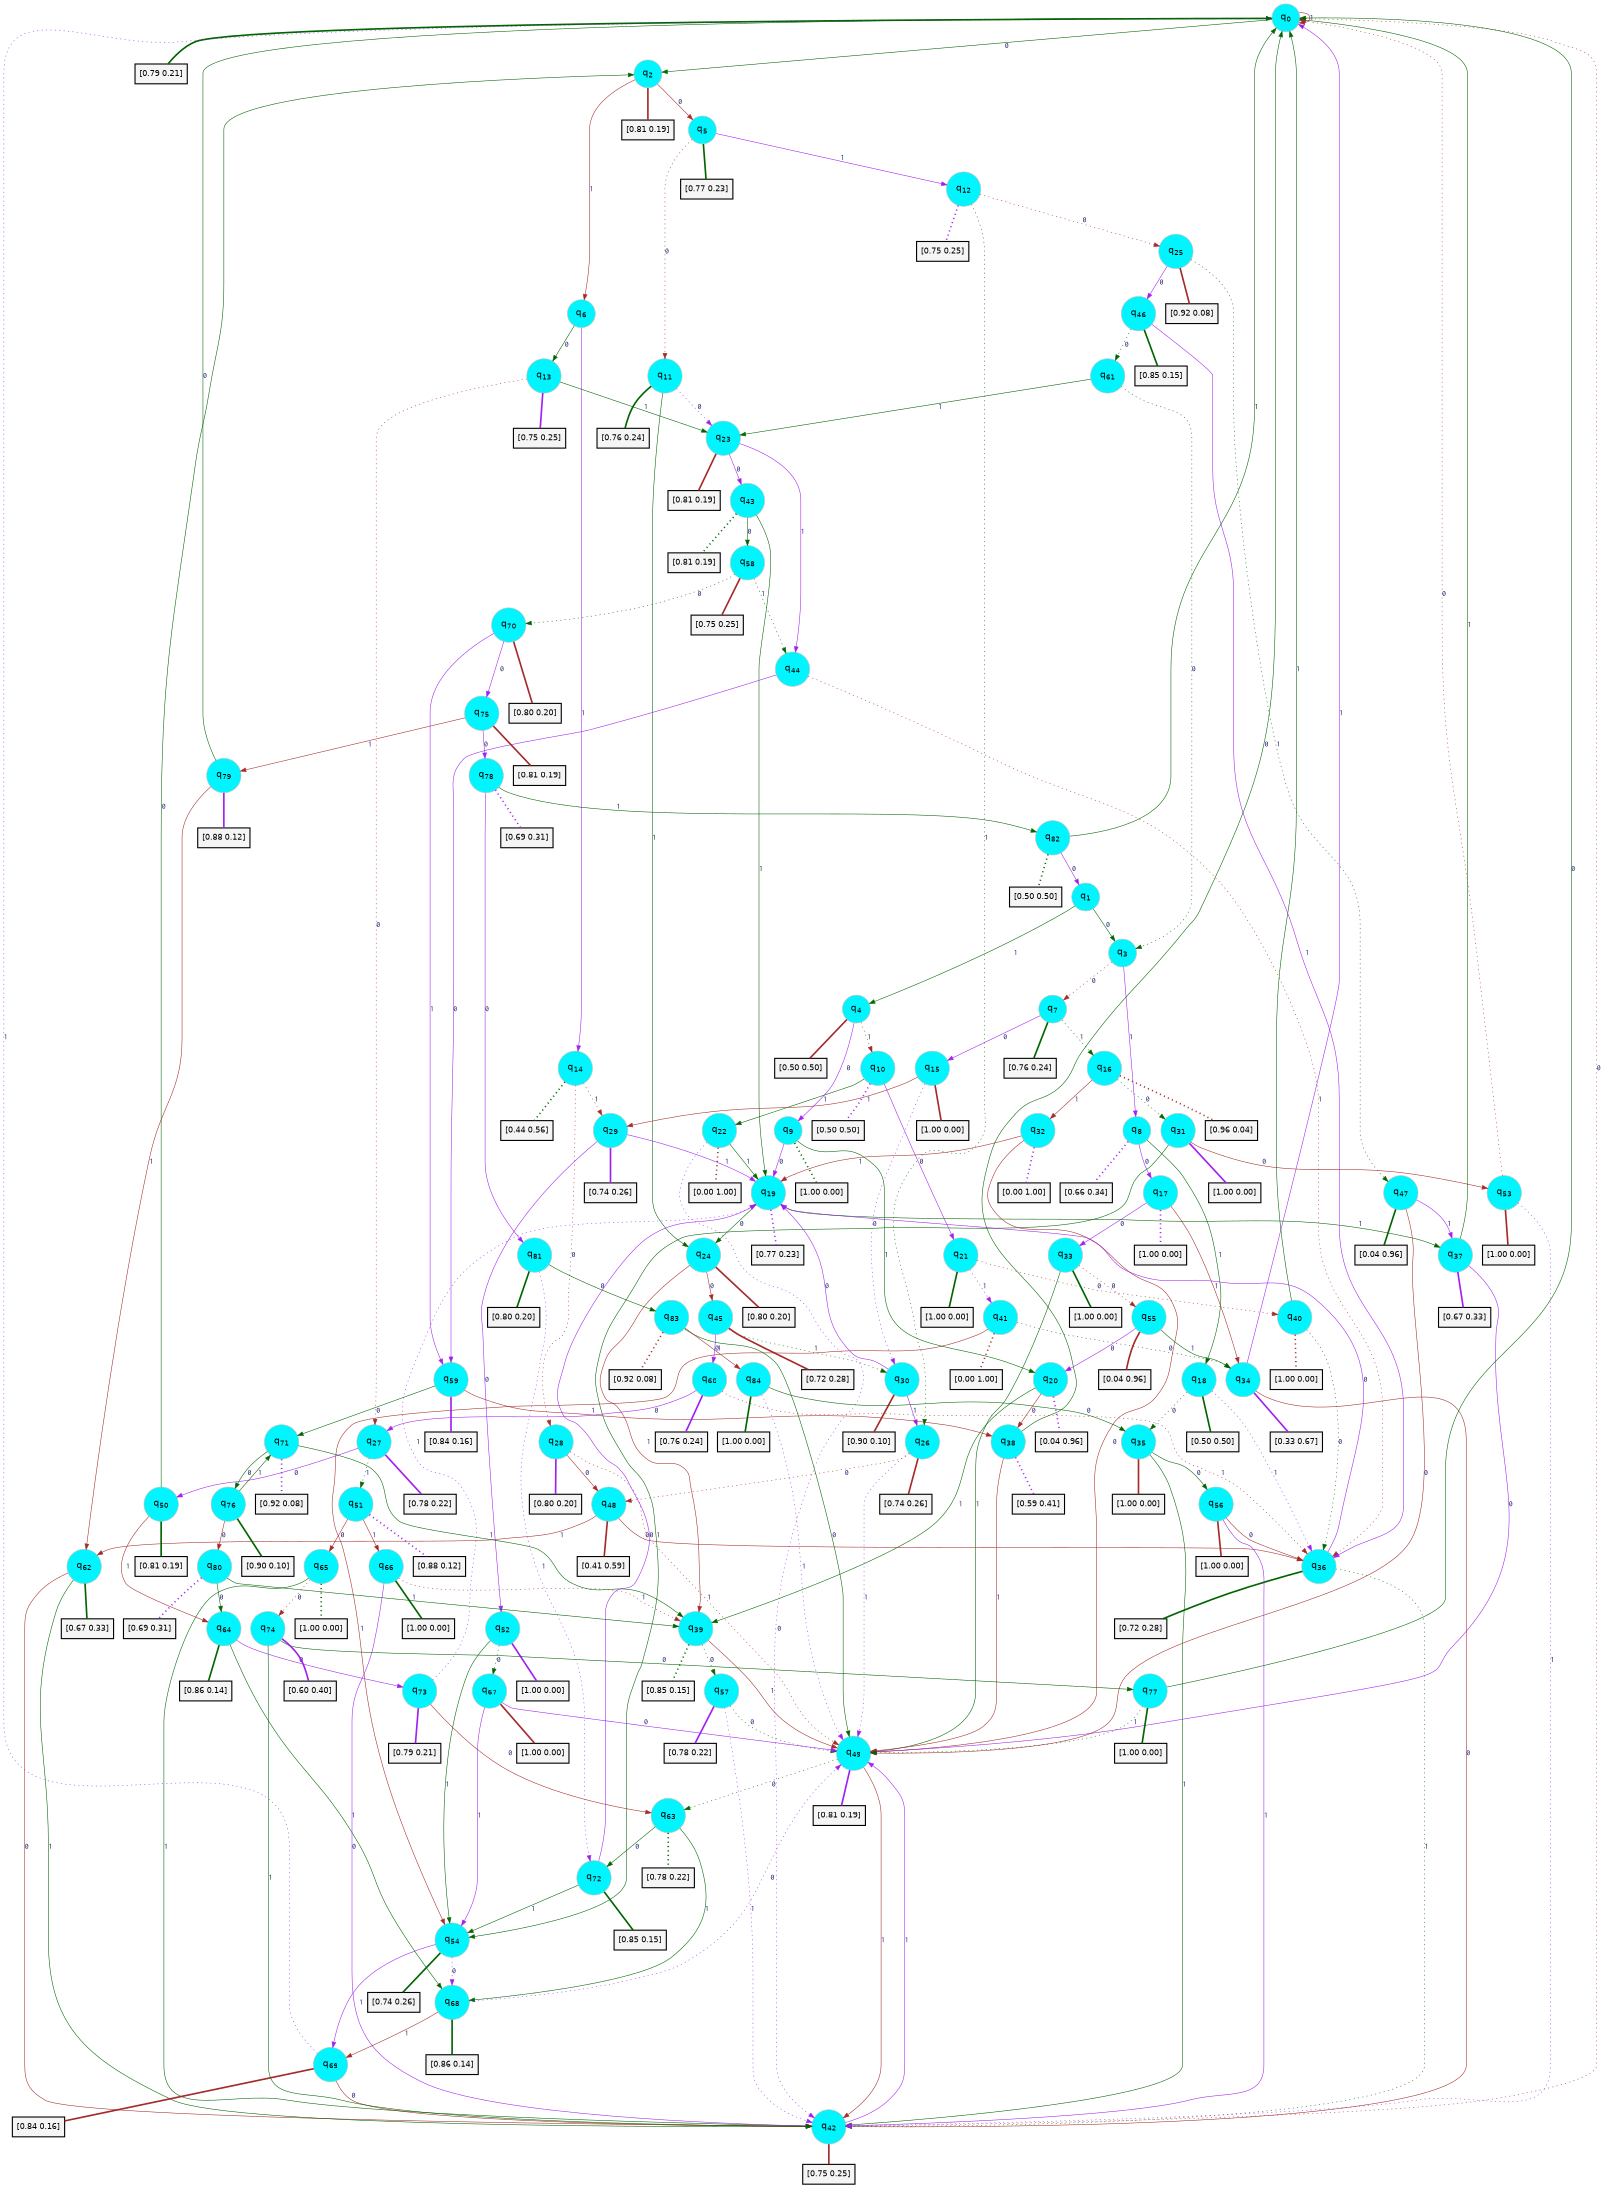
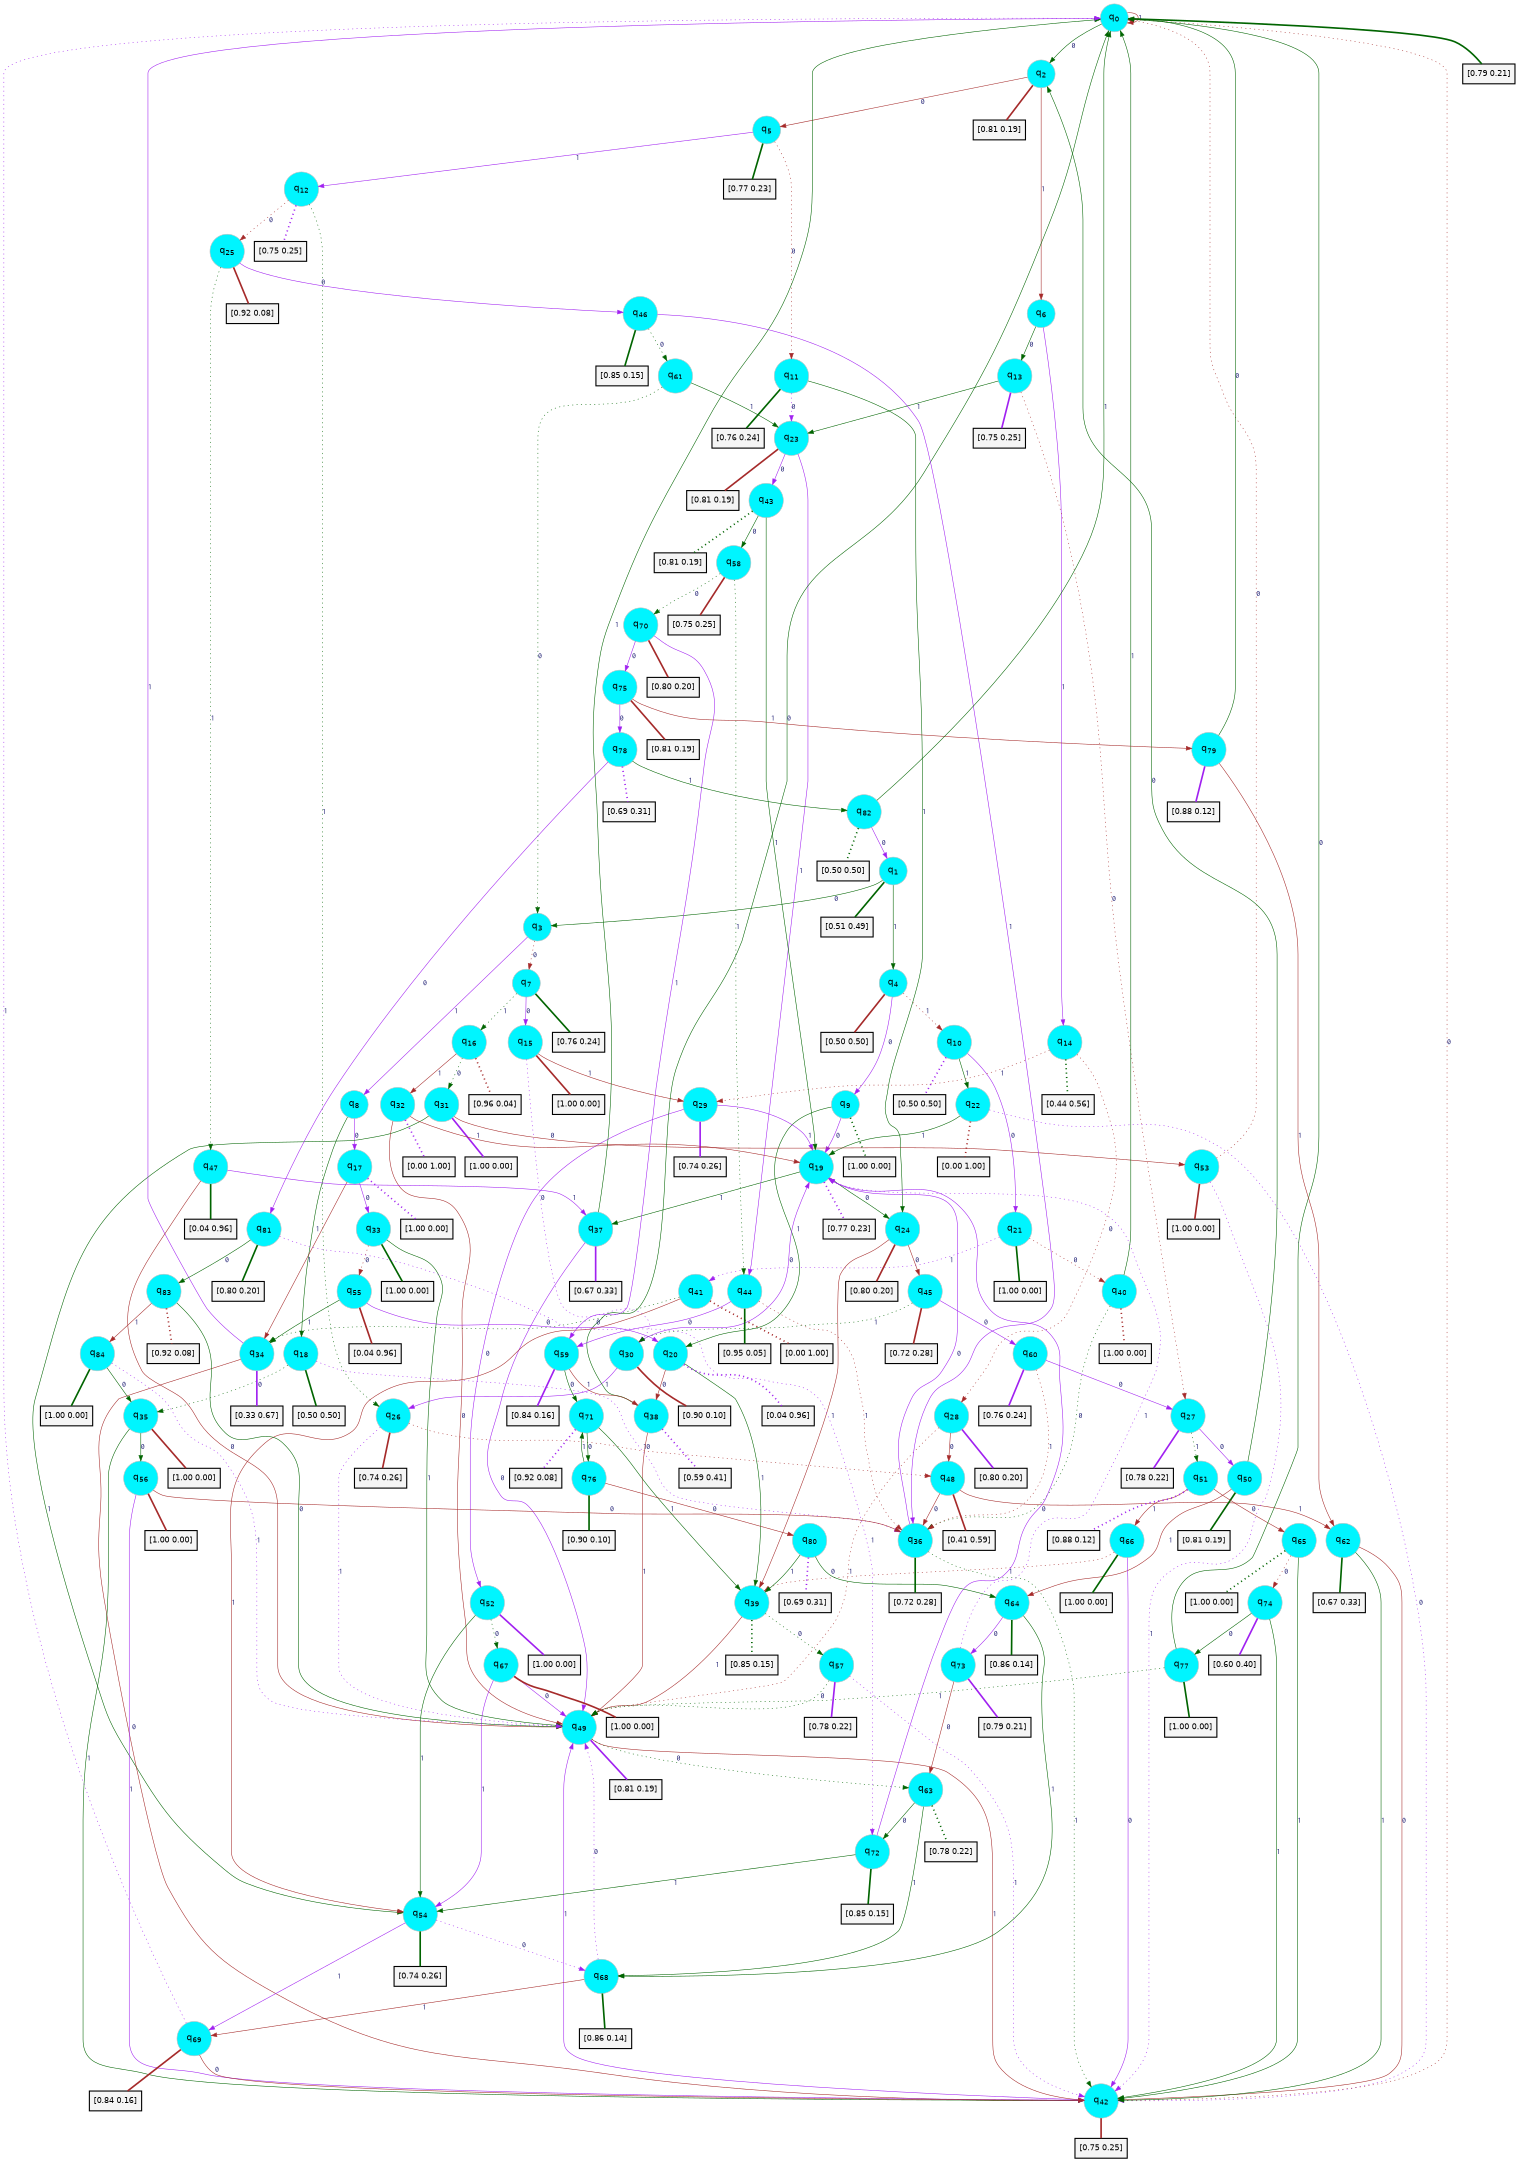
none -> (847, 927)
(1086, 1193) -> none
none -> (745, 1354)
